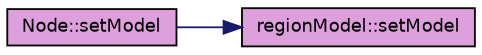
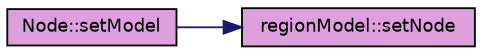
(358, 27) -> (358, 27)
